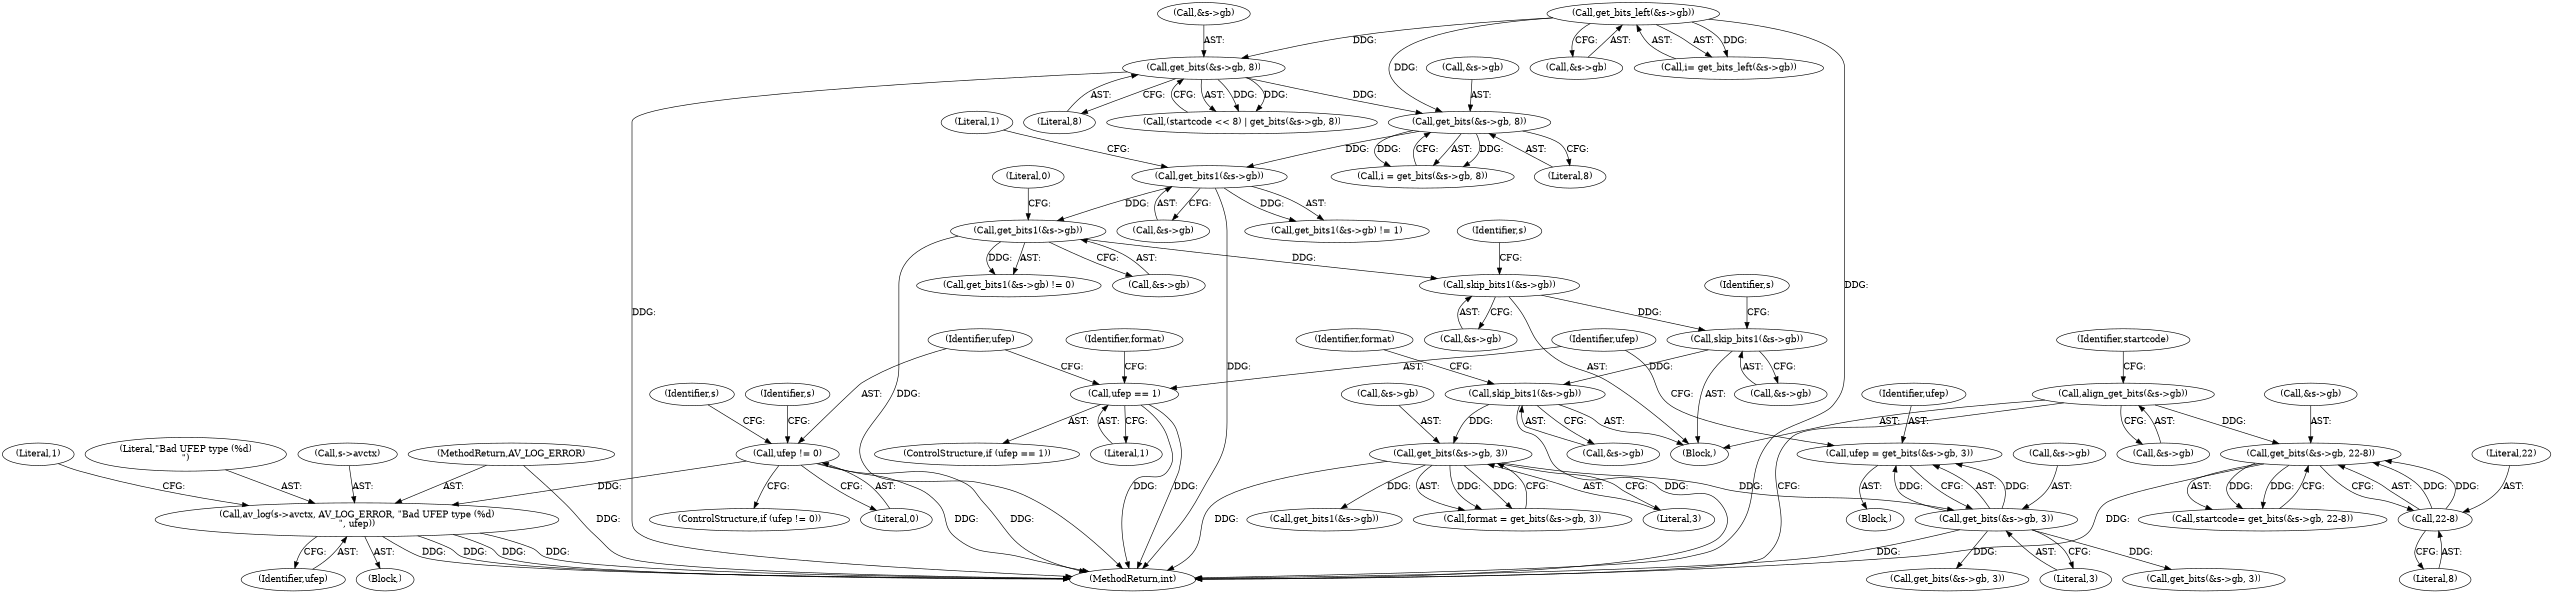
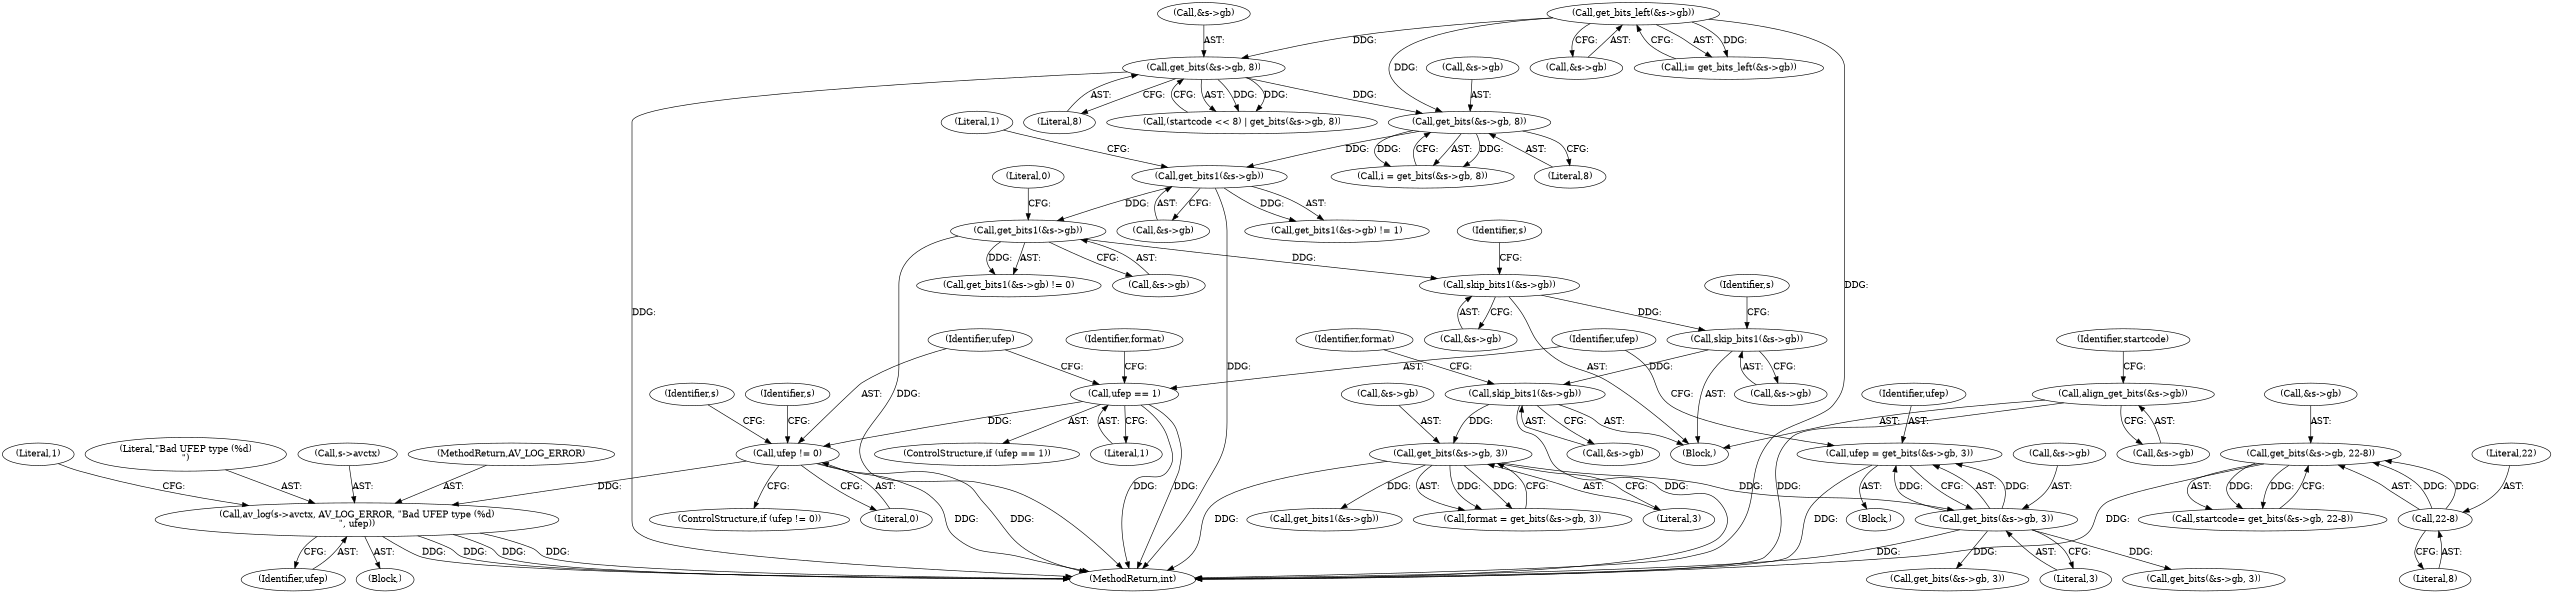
(1664, 41) -> (1664, 41)
none -> (956, 422)
(2214, 423) -> none
(1790, 487) -> (1790, 487)
(2359, 495) -> none
(689, 566) -> (1561, 573)
